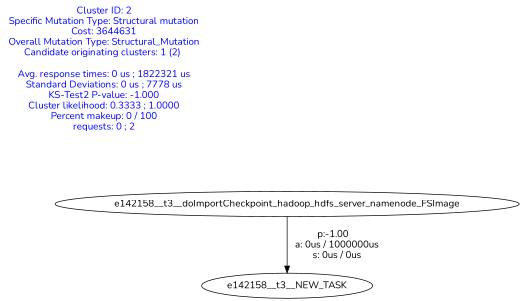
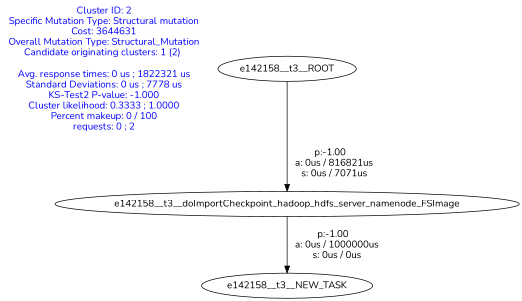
none -> (287, 69)
